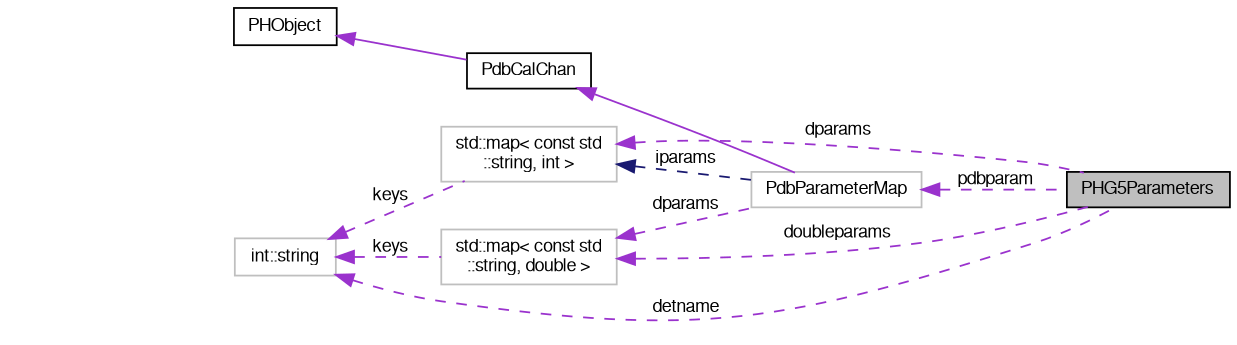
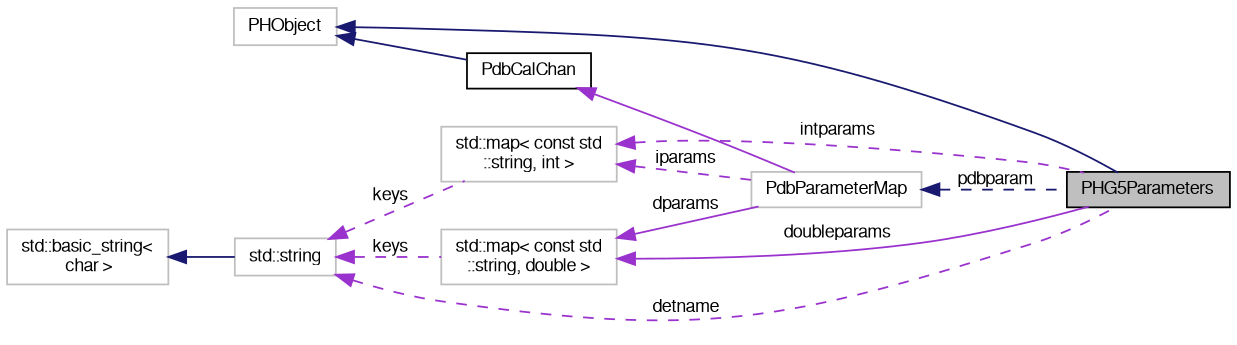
(285, 27) -> (285, 27)
(410, 49) -> (410, 49)
none -> (746, 51)
(836, 130) -> (836, 130)
(693, 173) -> (693, 173)
(1003, 190) -> (1003, 190)
(697, 220) -> (697, 220)
(864, 249) -> (864, 249)
none -> (88, 257)
(285, 257) -> (285, 257)
